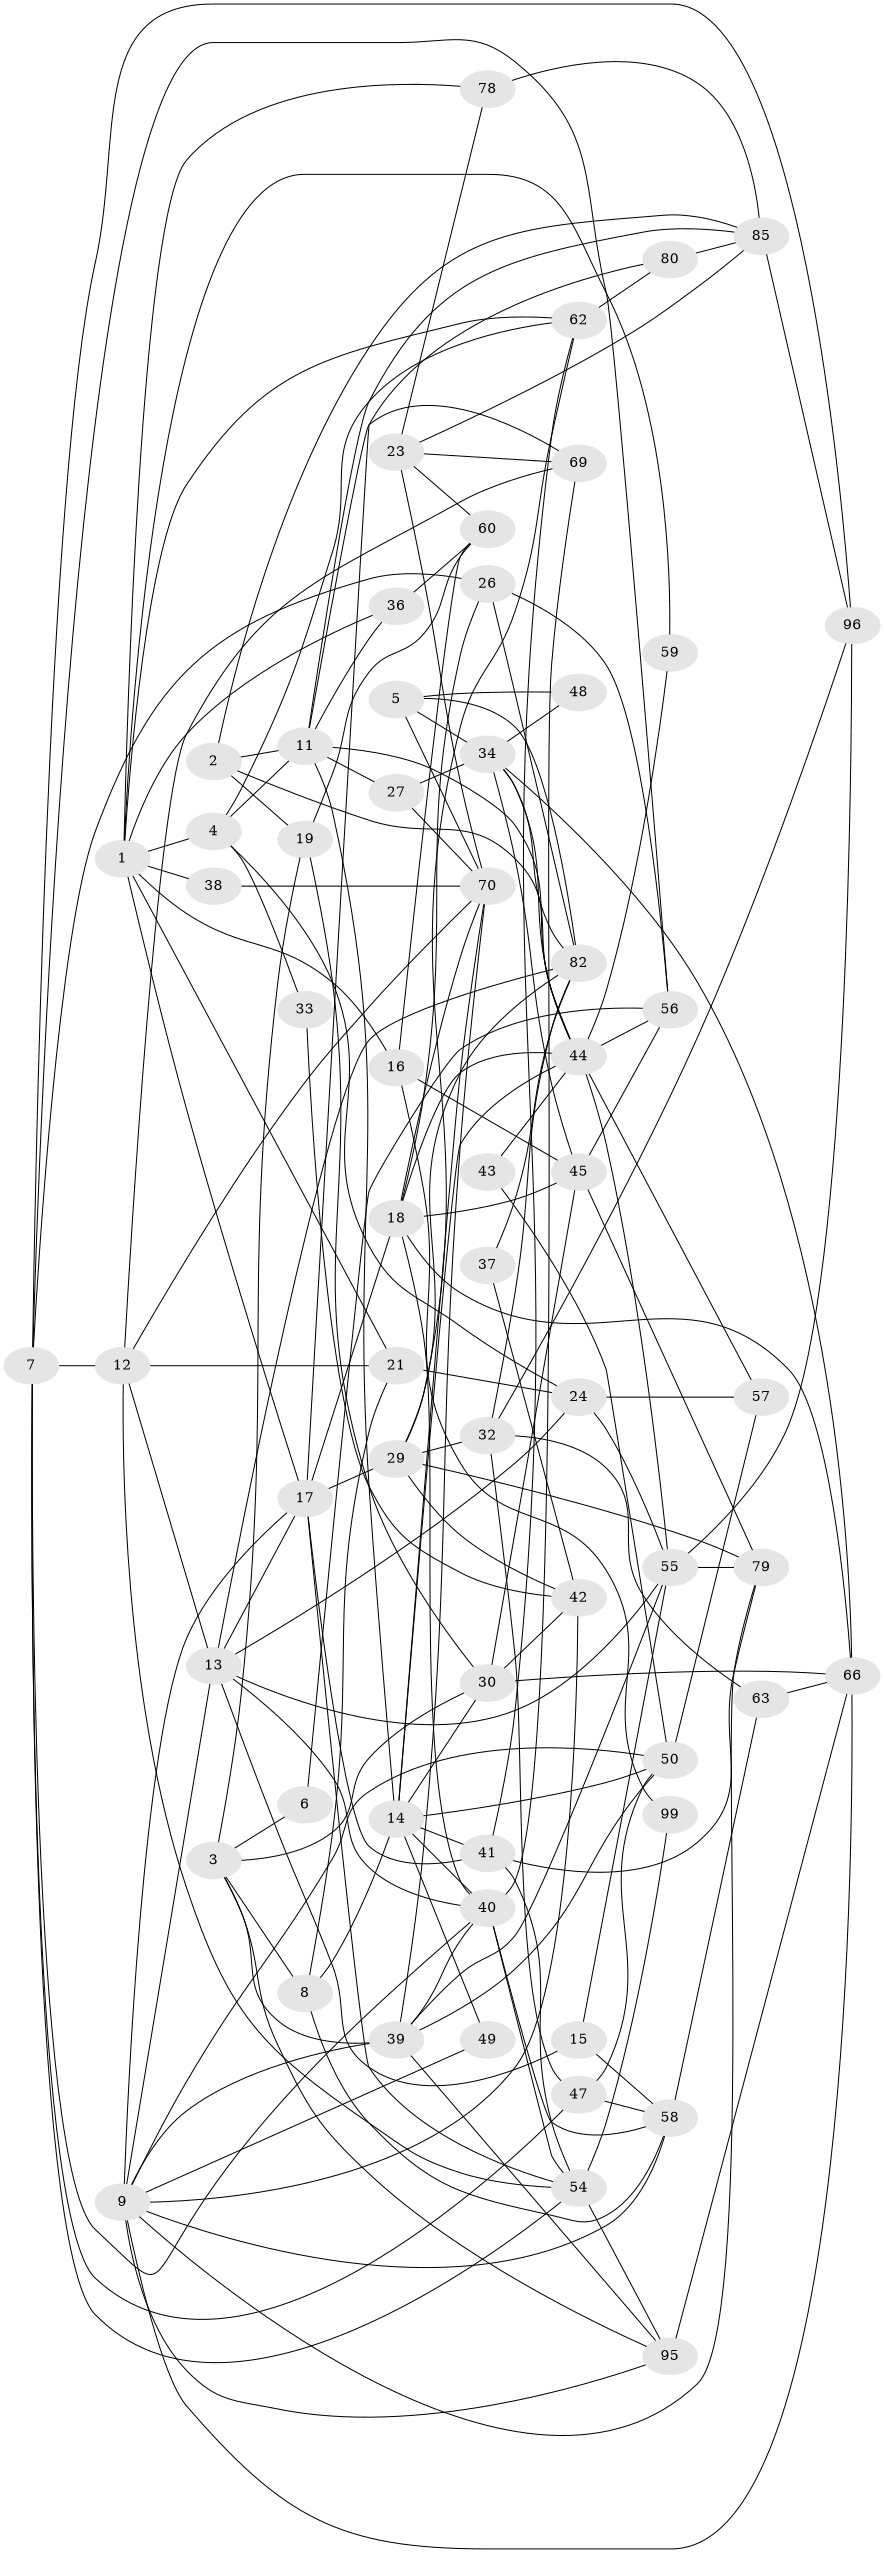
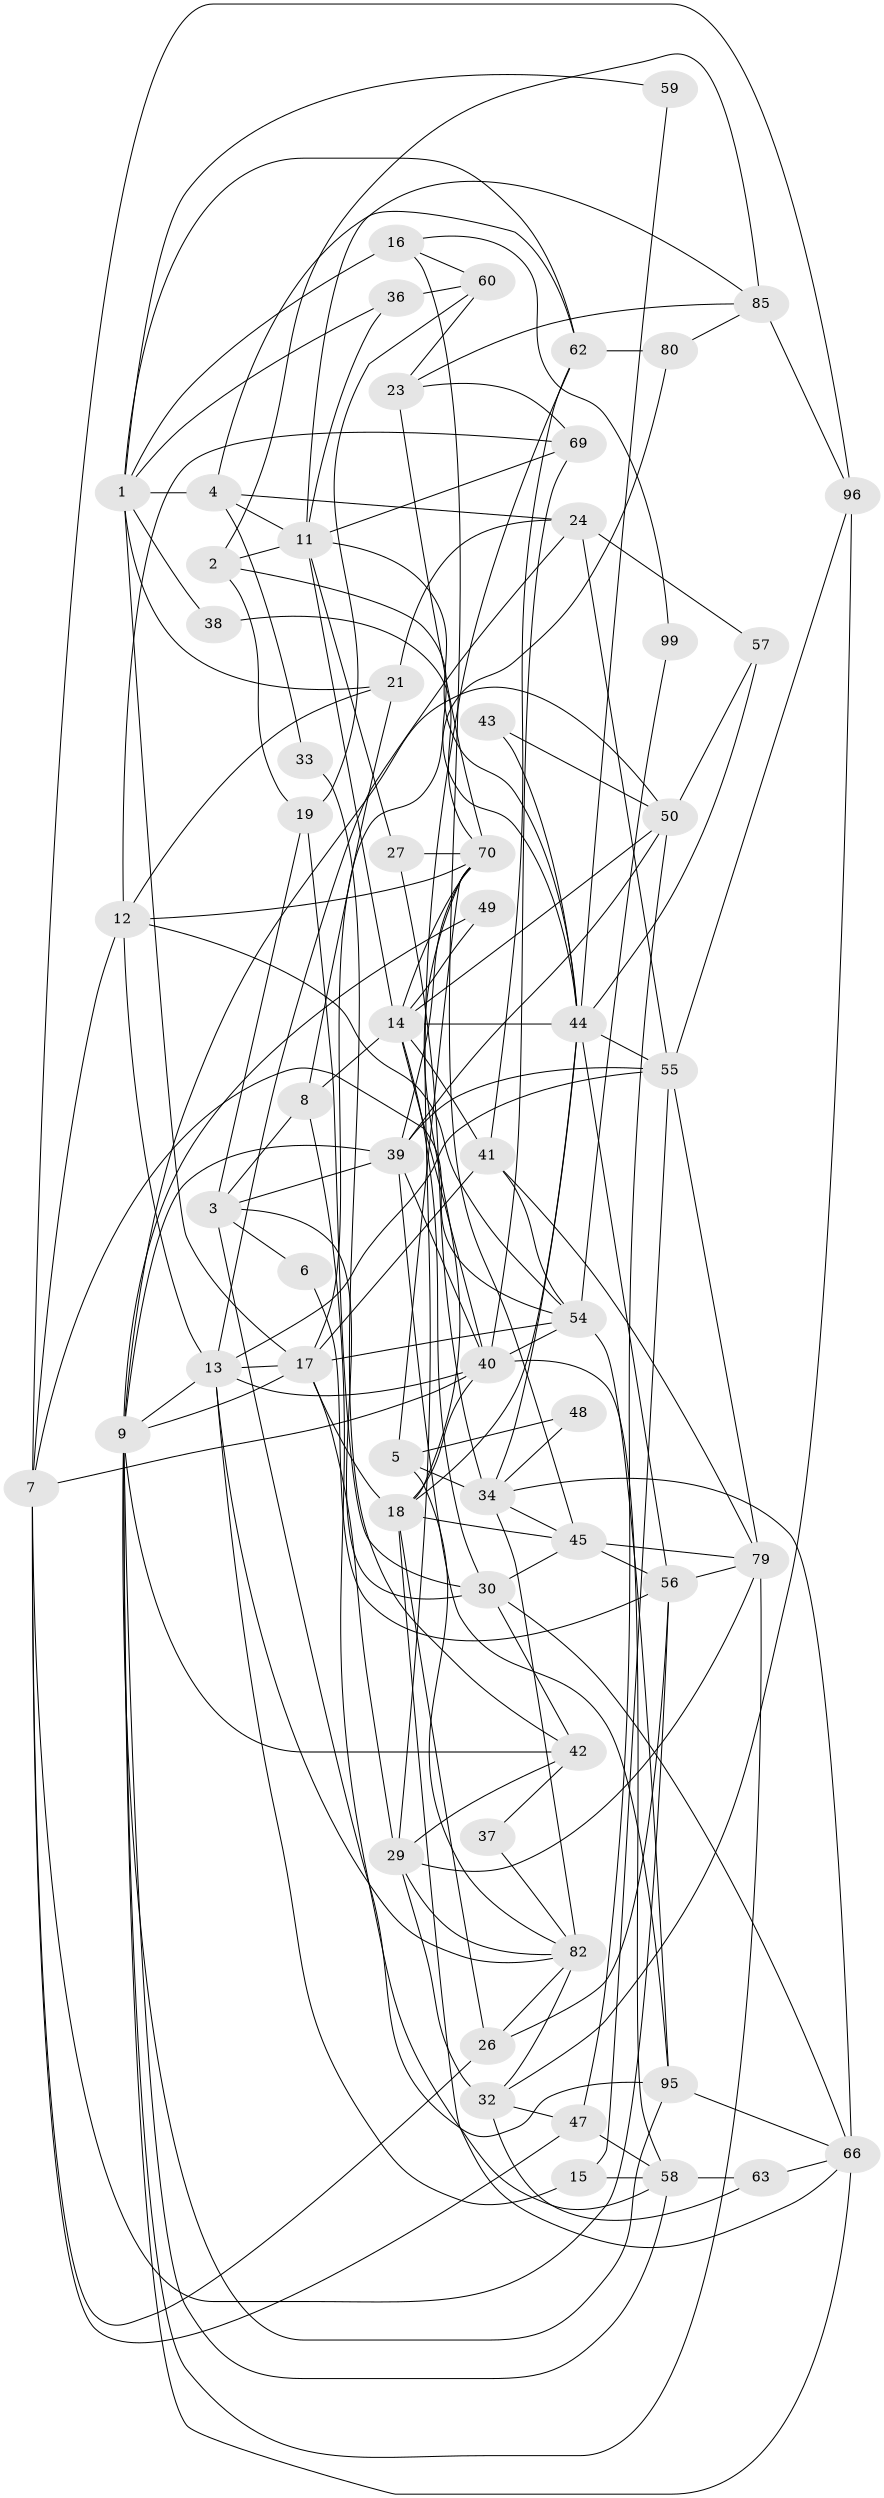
(488, 89) -> none
none -> (716, 1572)
